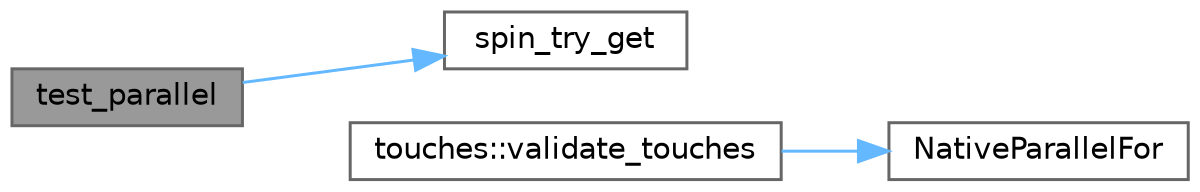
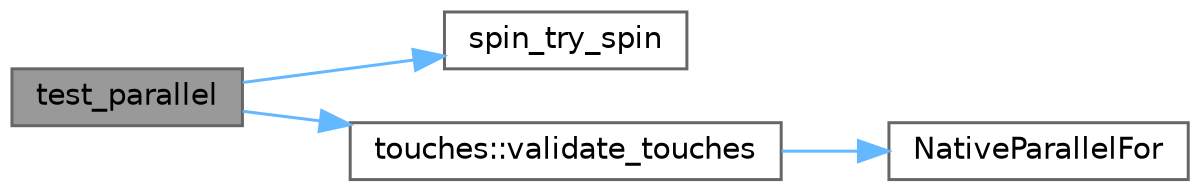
(566, 40) -> (566, 40)
none -> (281, 116)
